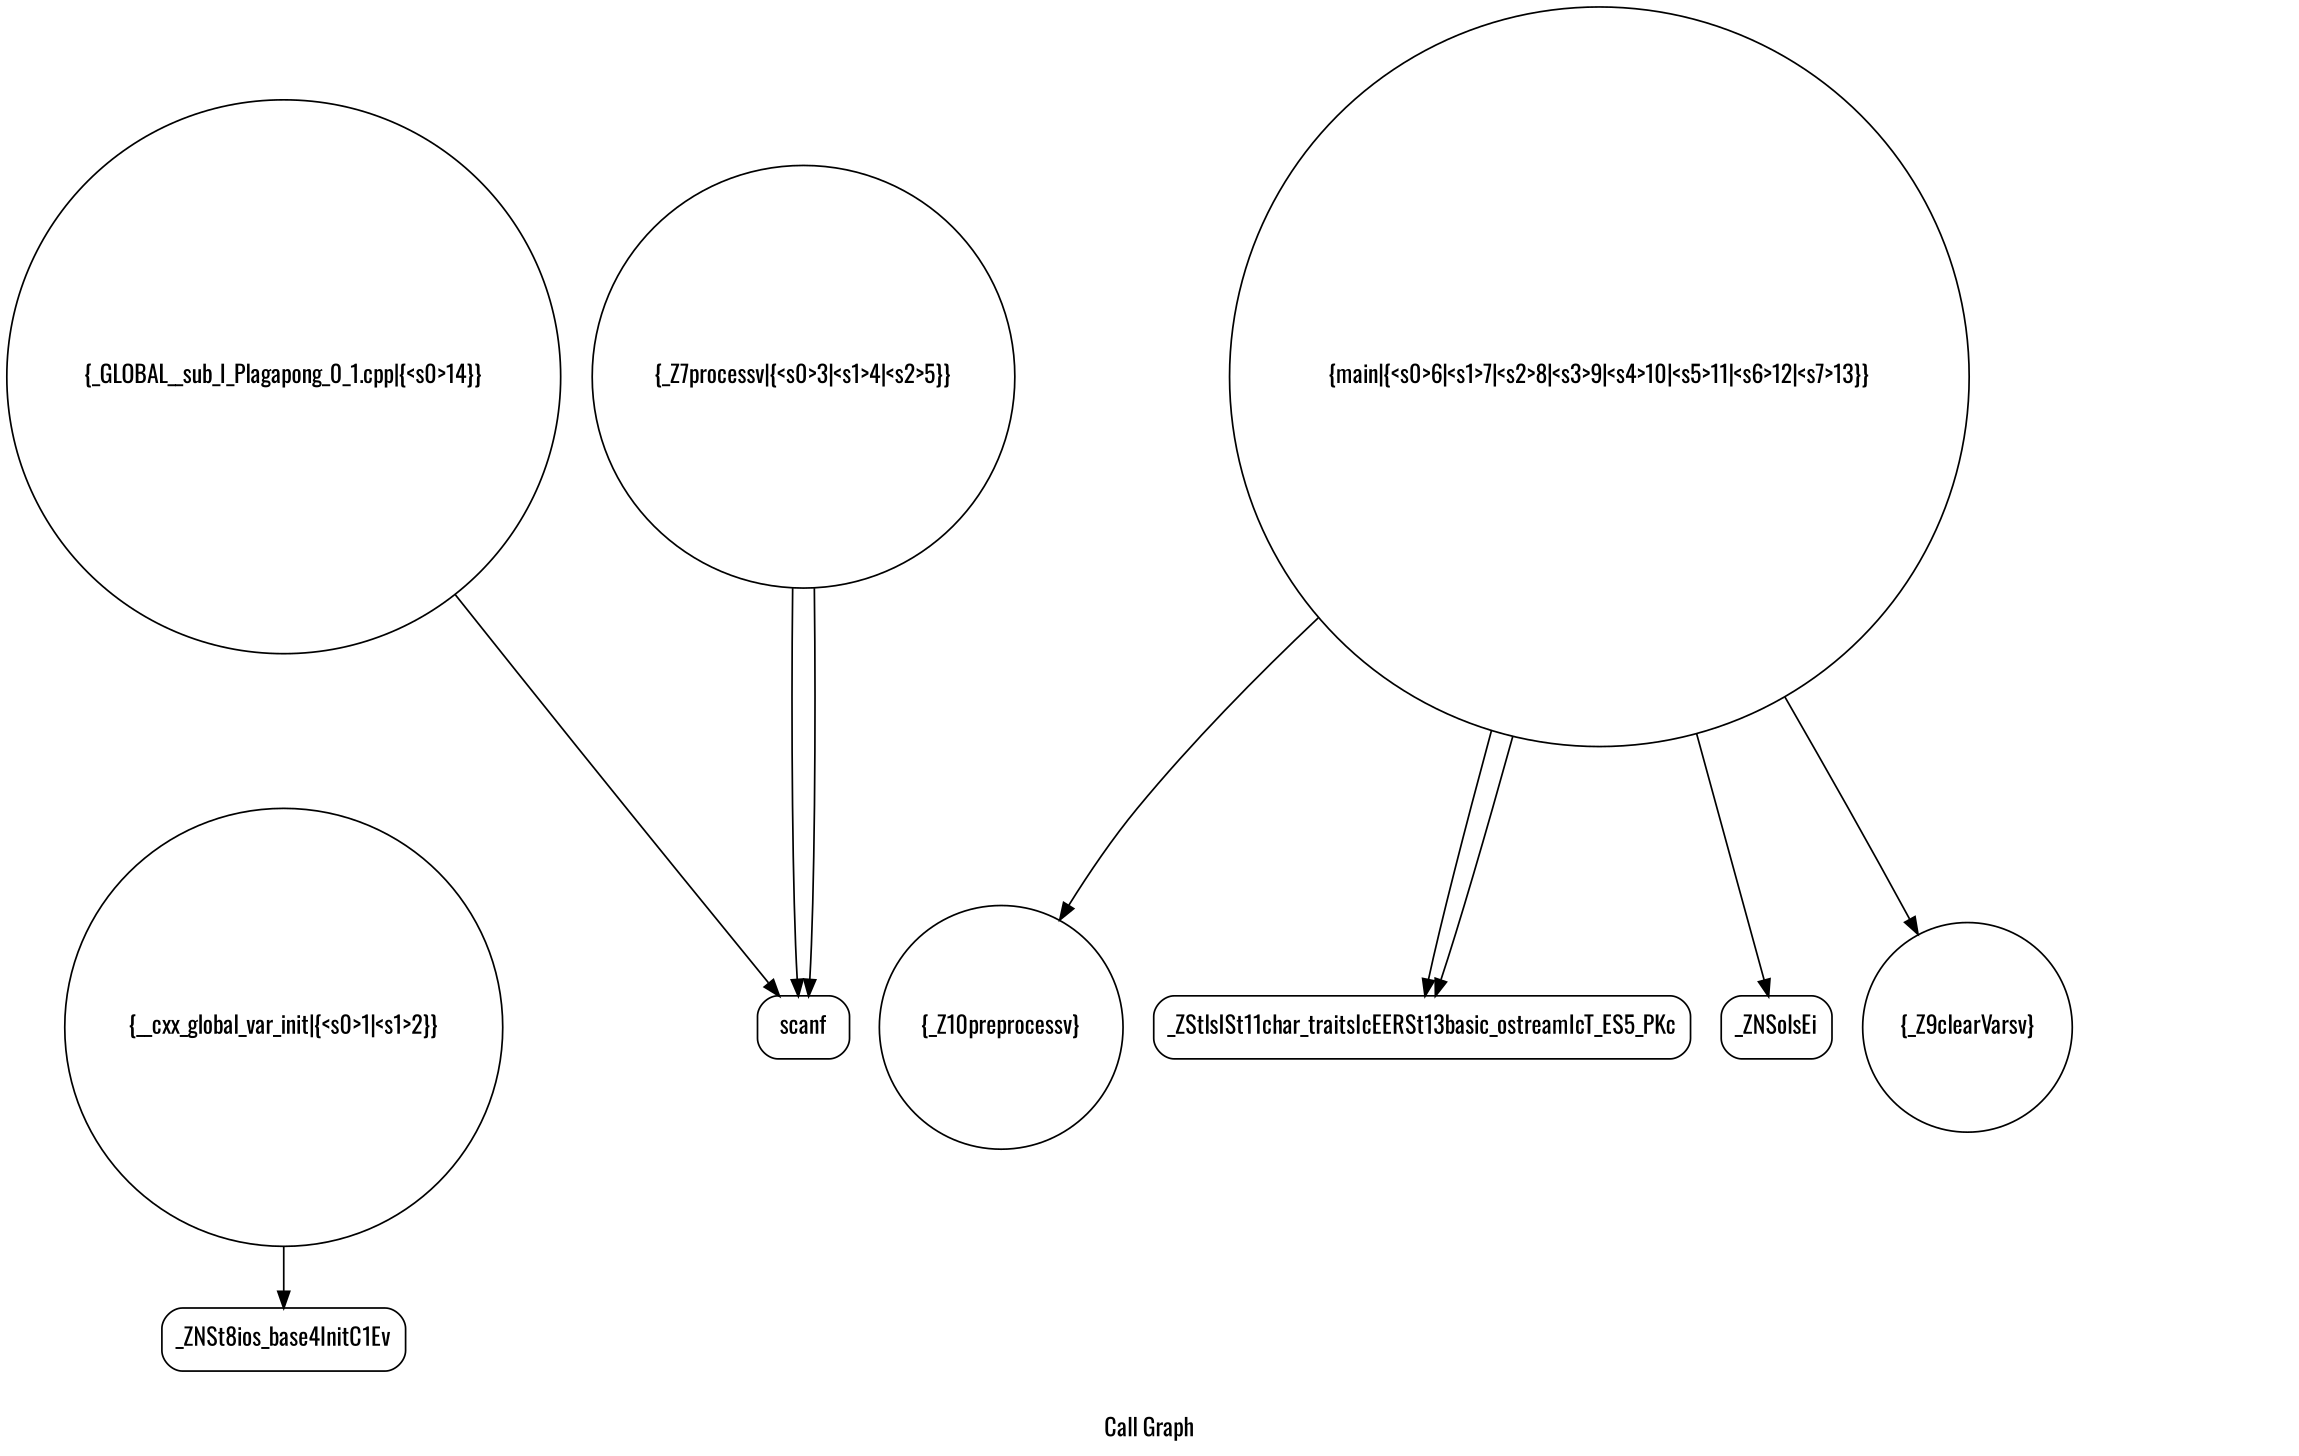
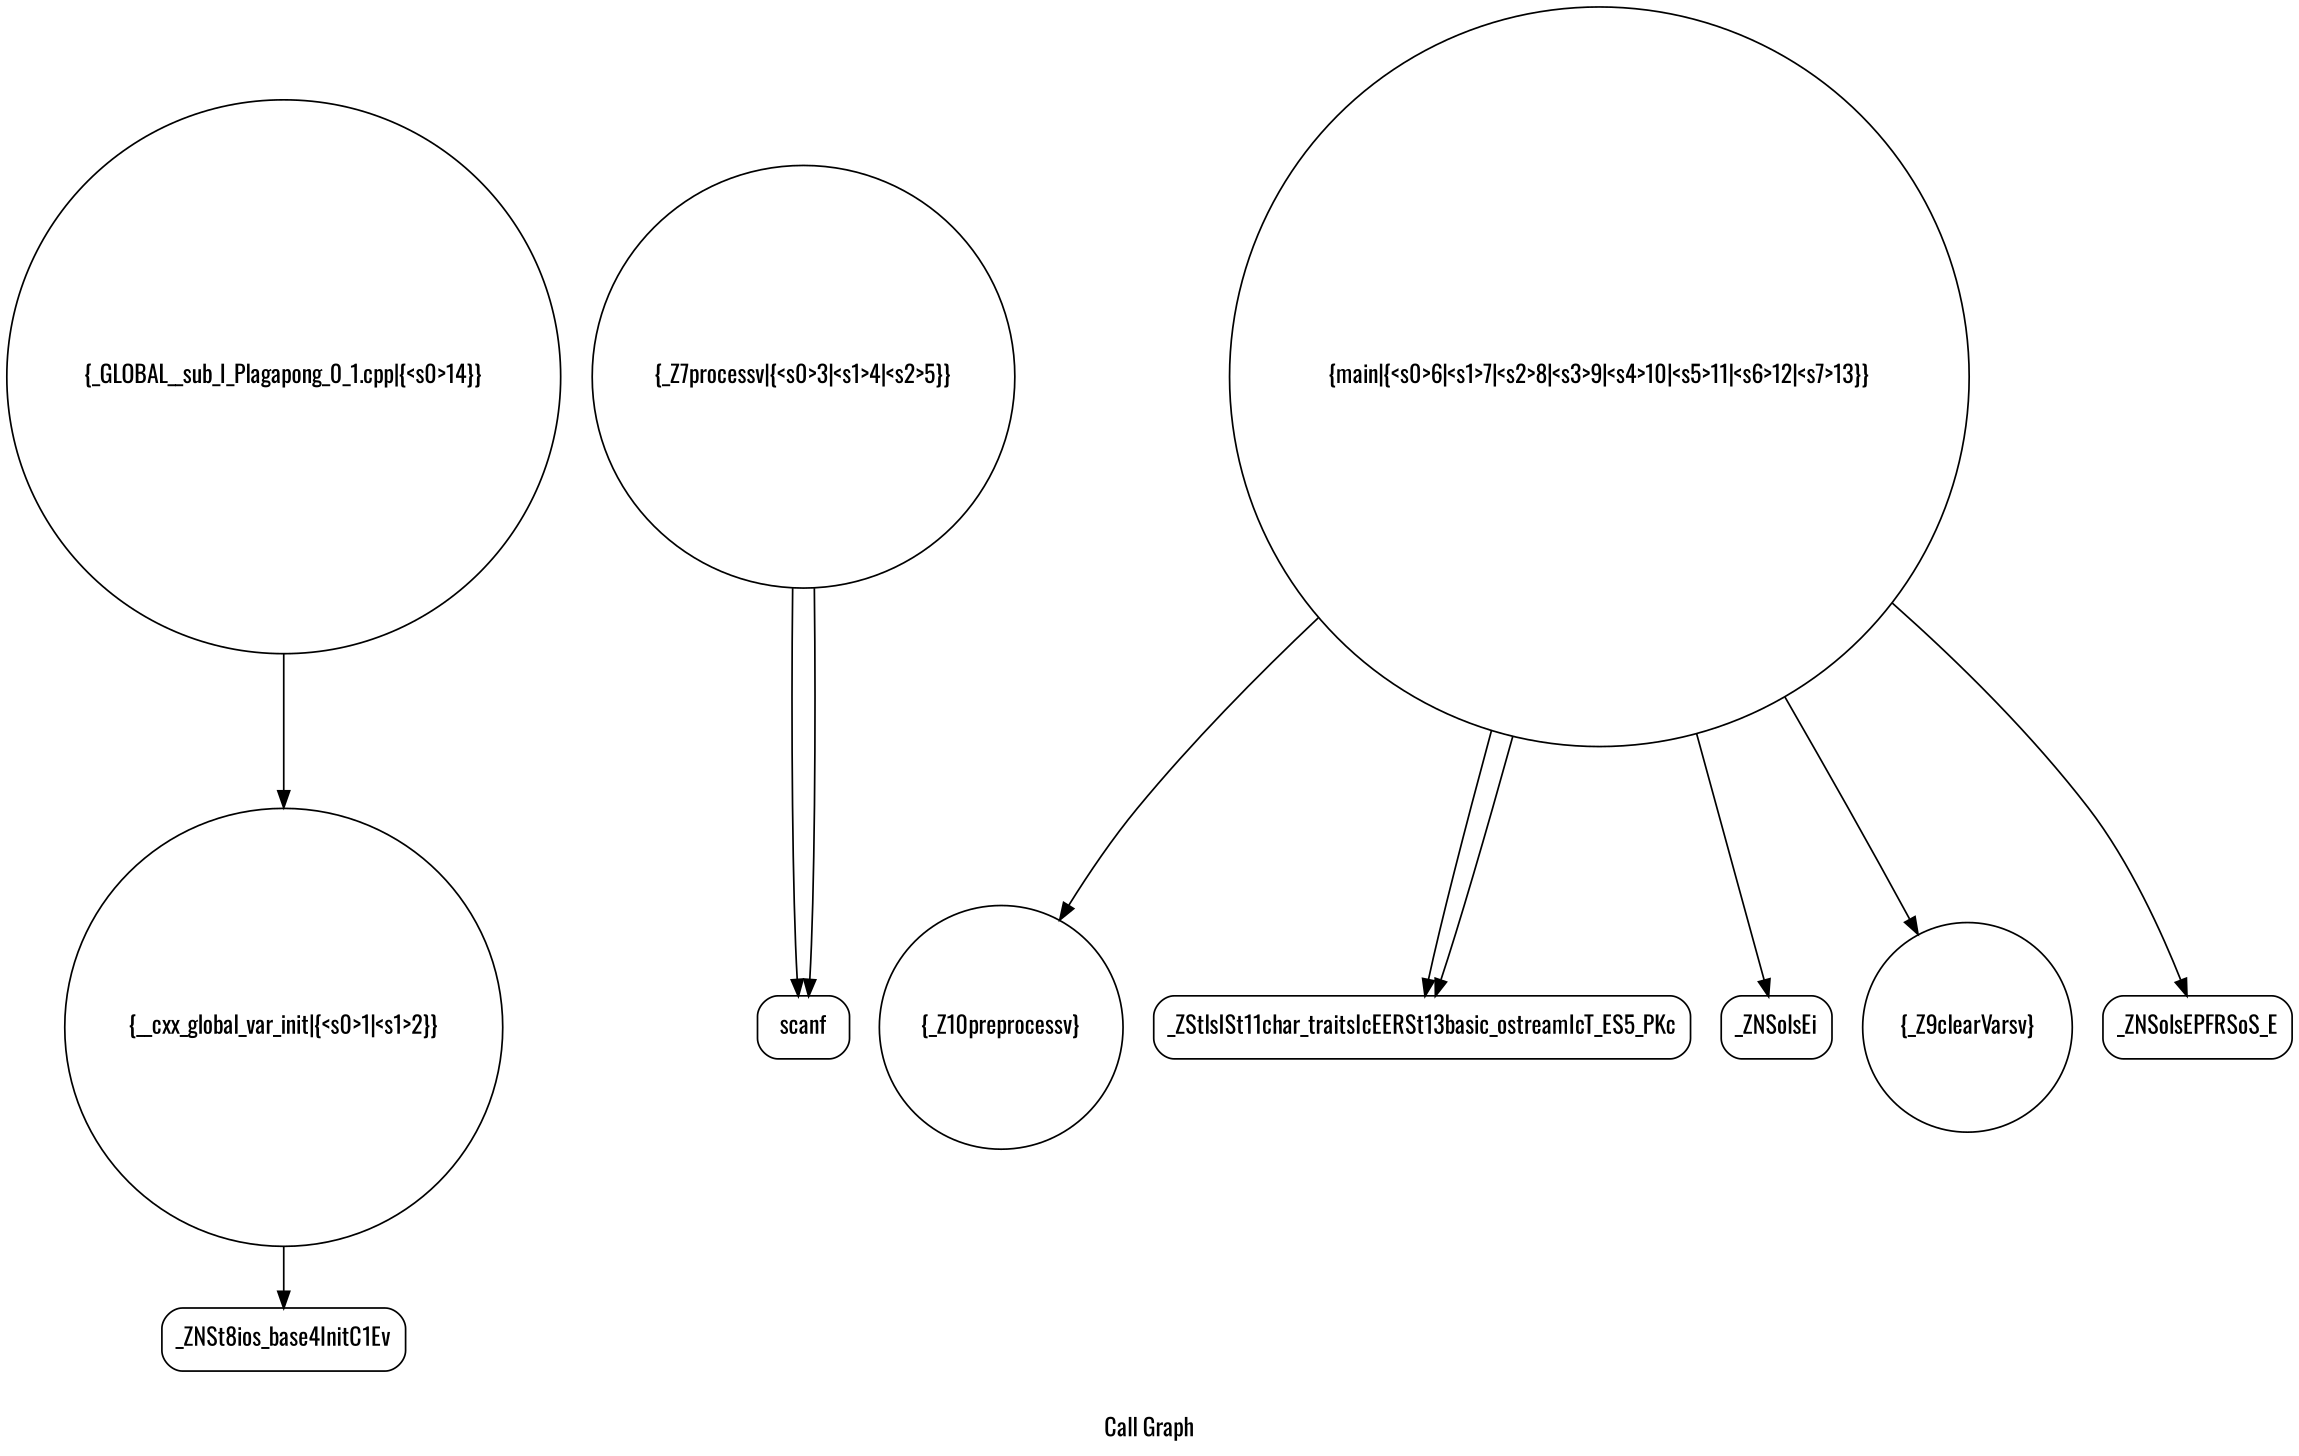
(611, 789) -> (284, 722)
none -> (2198, 1027)
